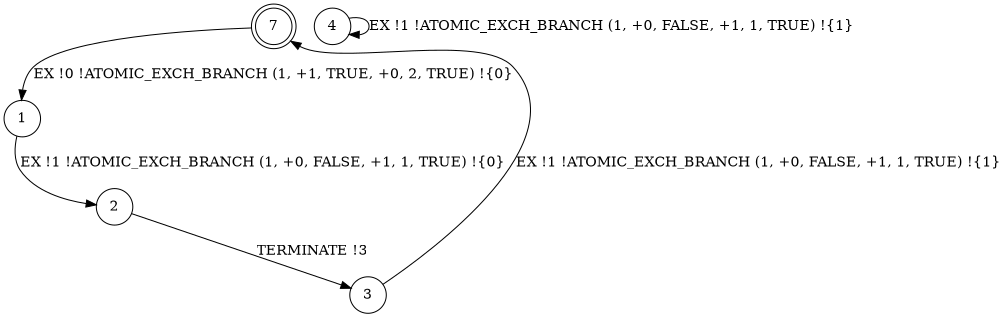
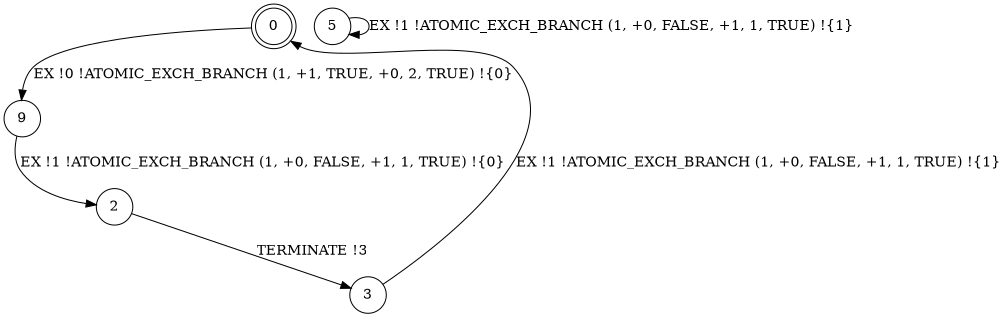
(274, 26) -> (274, 26)
(333, 26) -> (333, 26)
(22, 119) -> (22, 119)
